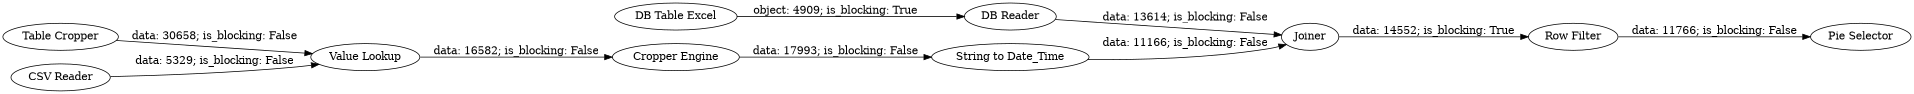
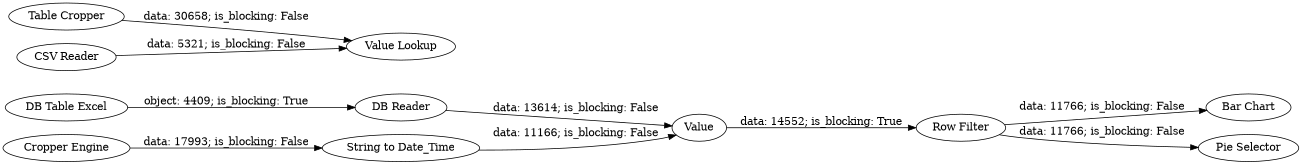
(836, 11) -> (226, 102)
(1310, 37) -> (699, 128)
(512, 57) -> none
(214, 61) -> (226, 45)
none -> (1249, 107)
